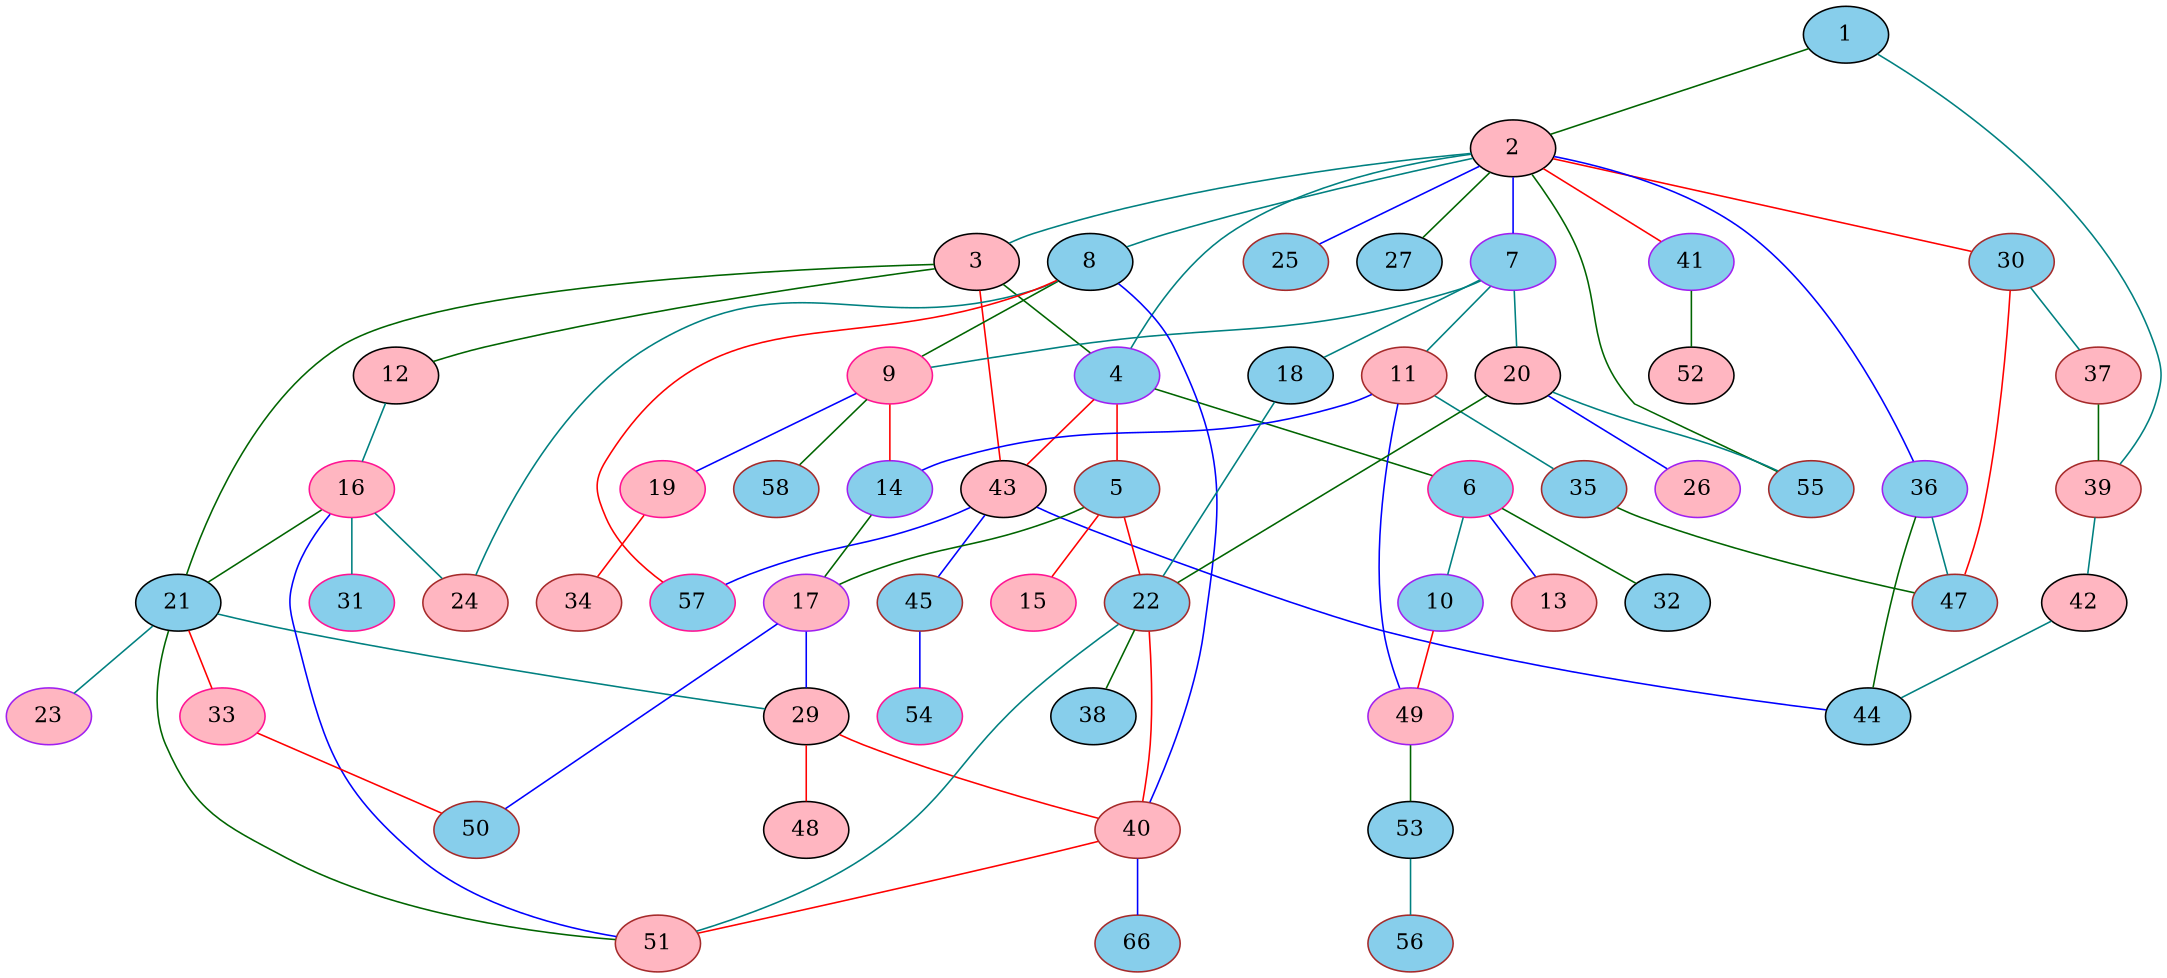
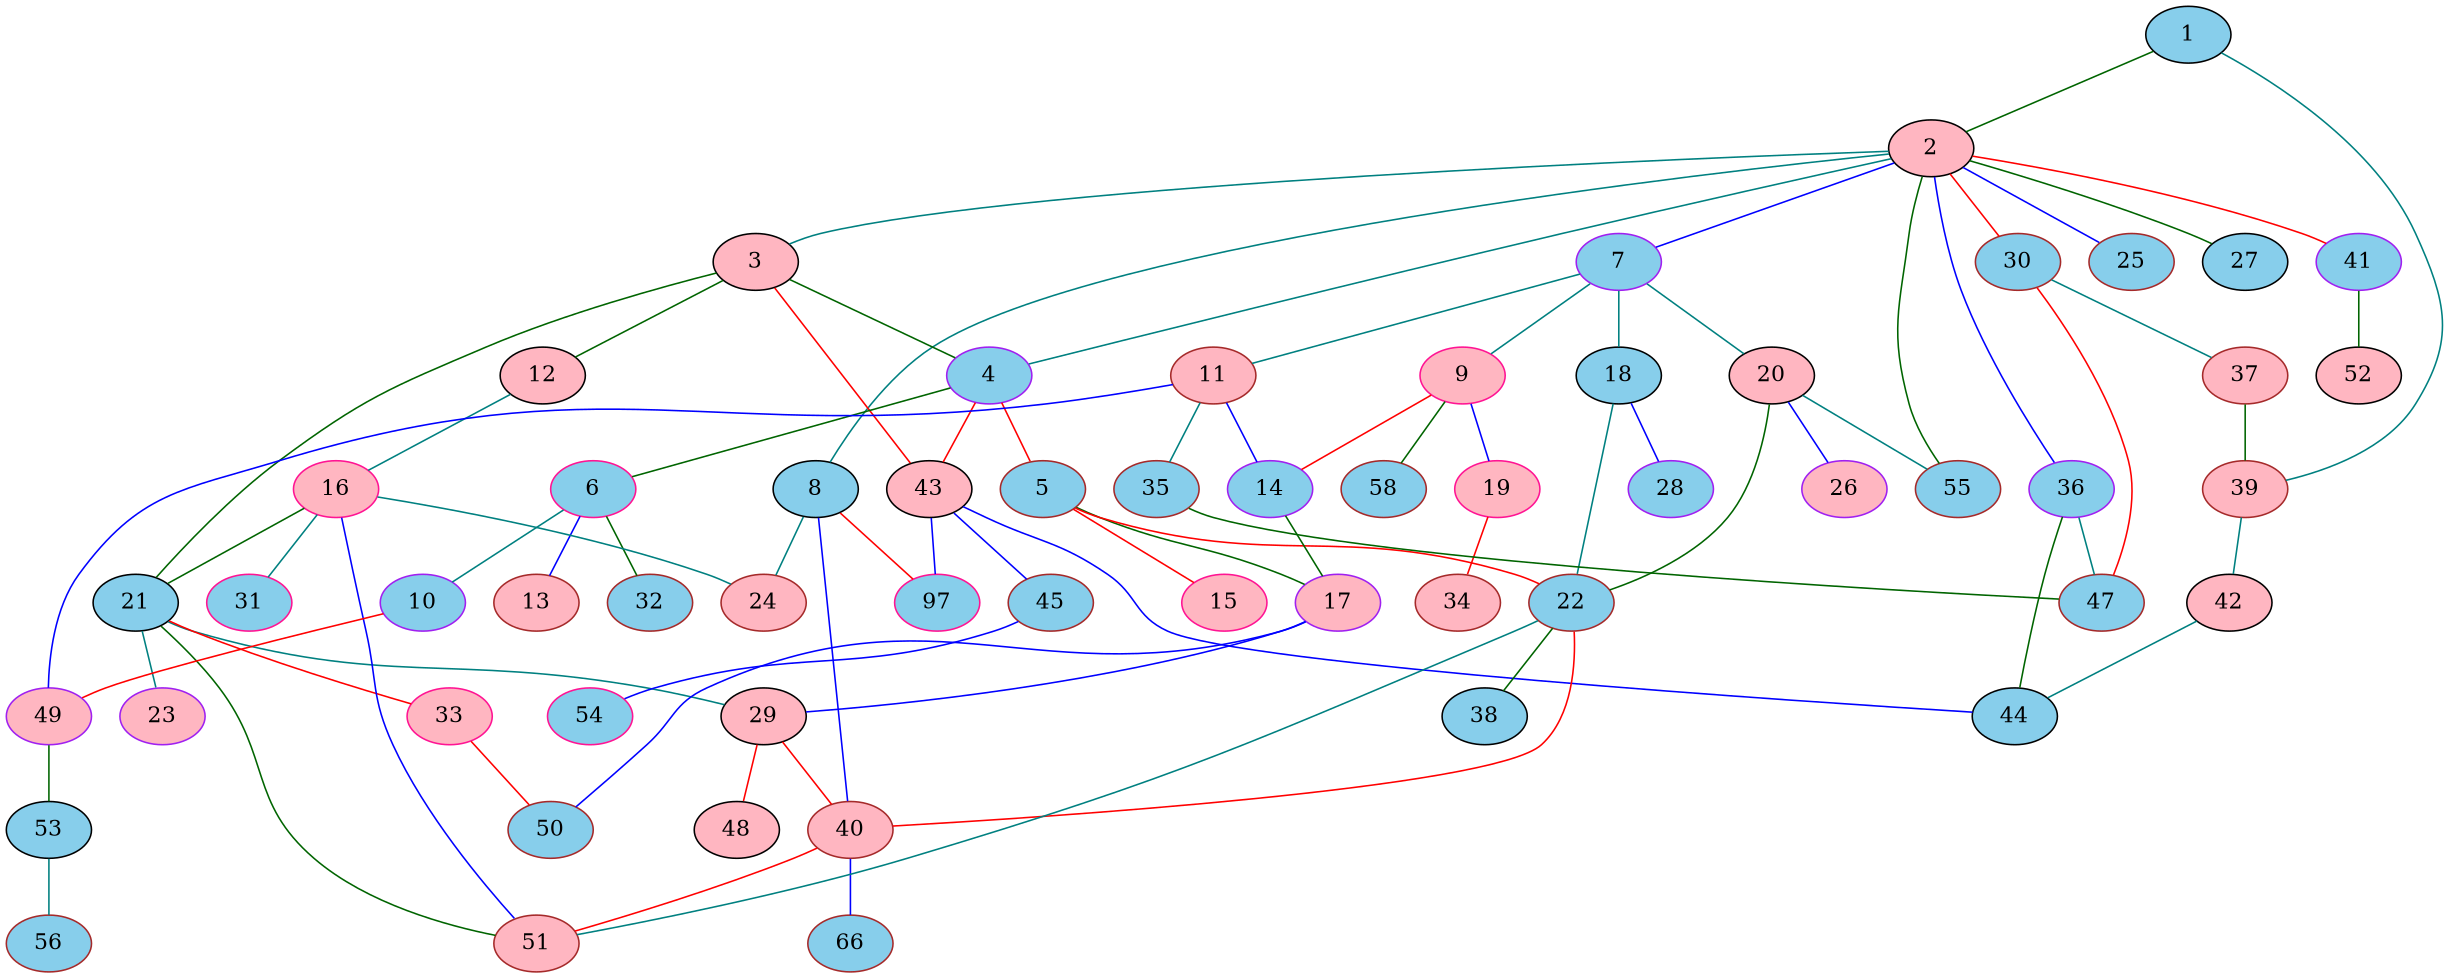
(994, 317) -> none
none -> (1671, 489)
(693, 603) -> (937, 603)
(1668, 603) -> (650, 603)
